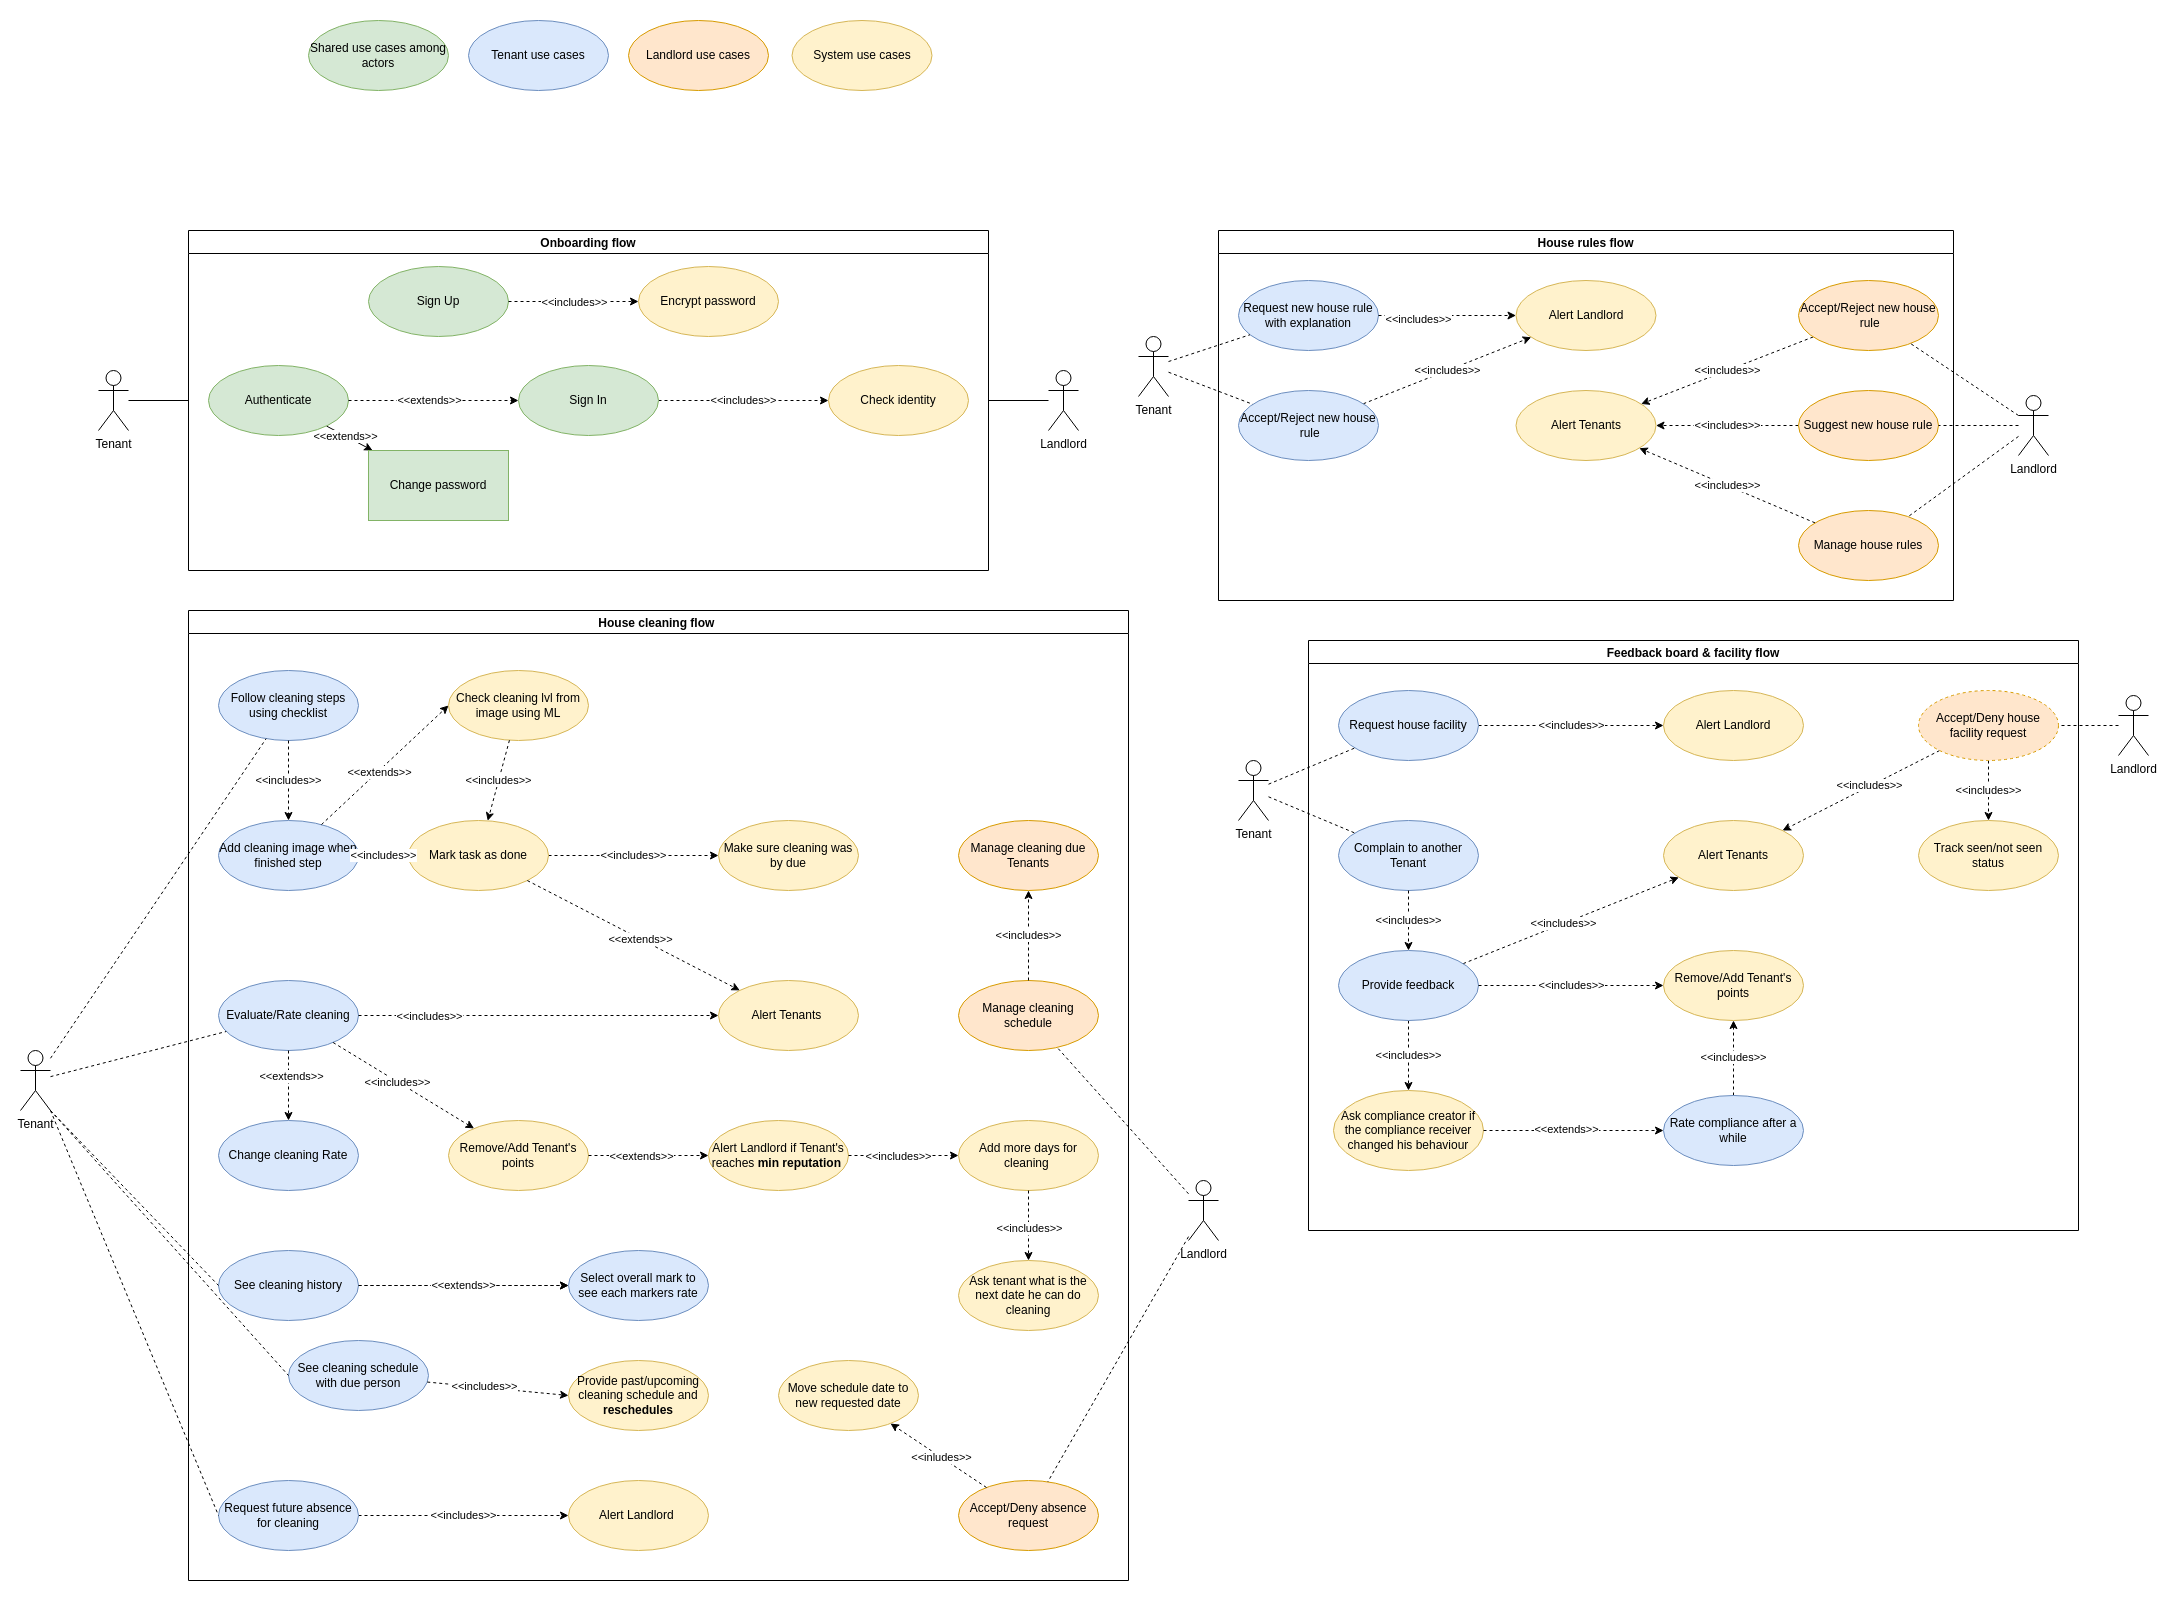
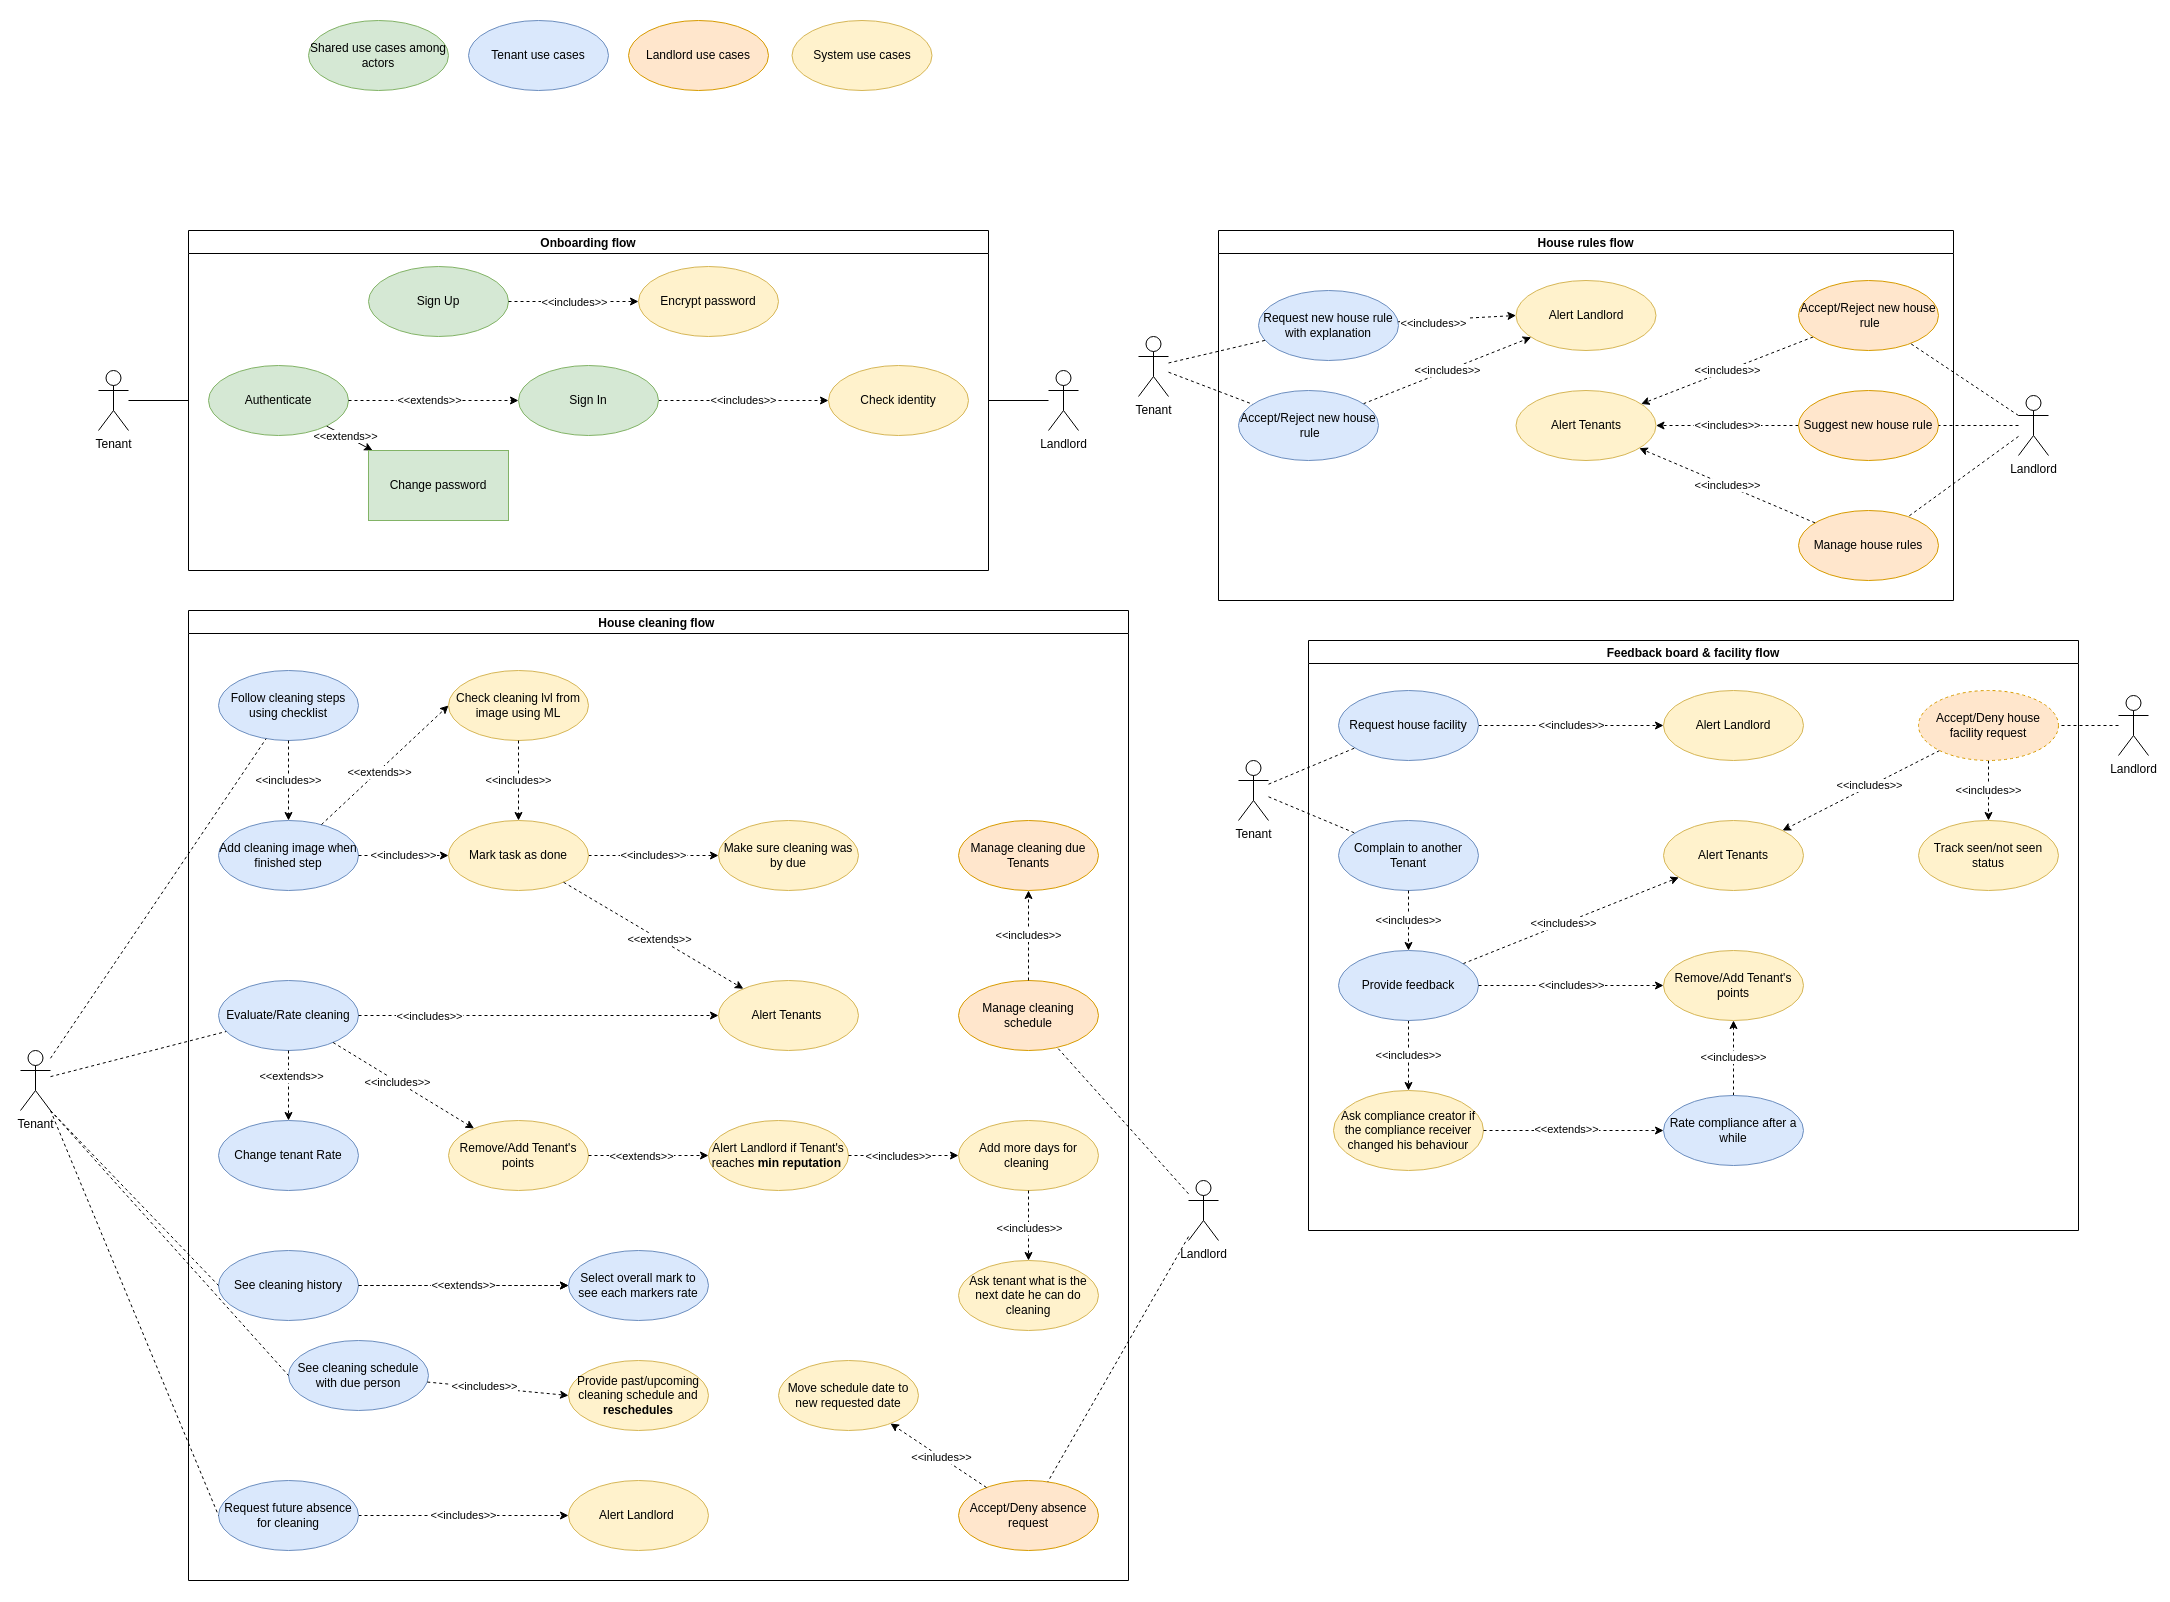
(1309, 316) -> (1329, 326)
(479, 856) -> (519, 856)
(289, 1156) -> (289, 1156)
